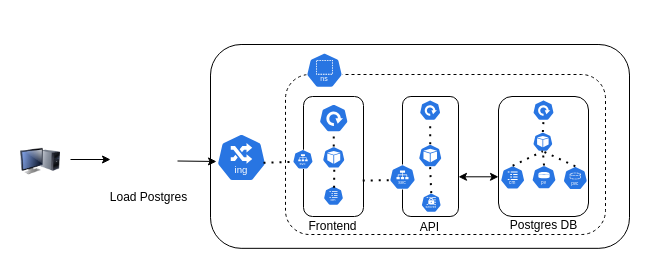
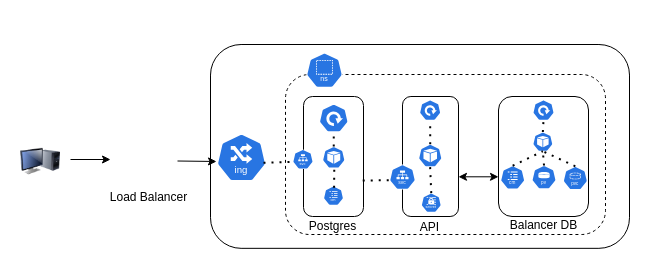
(149, 198) -> (149, 198)
(544, 226) -> (544, 226)
(333, 227) -> (333, 227)
